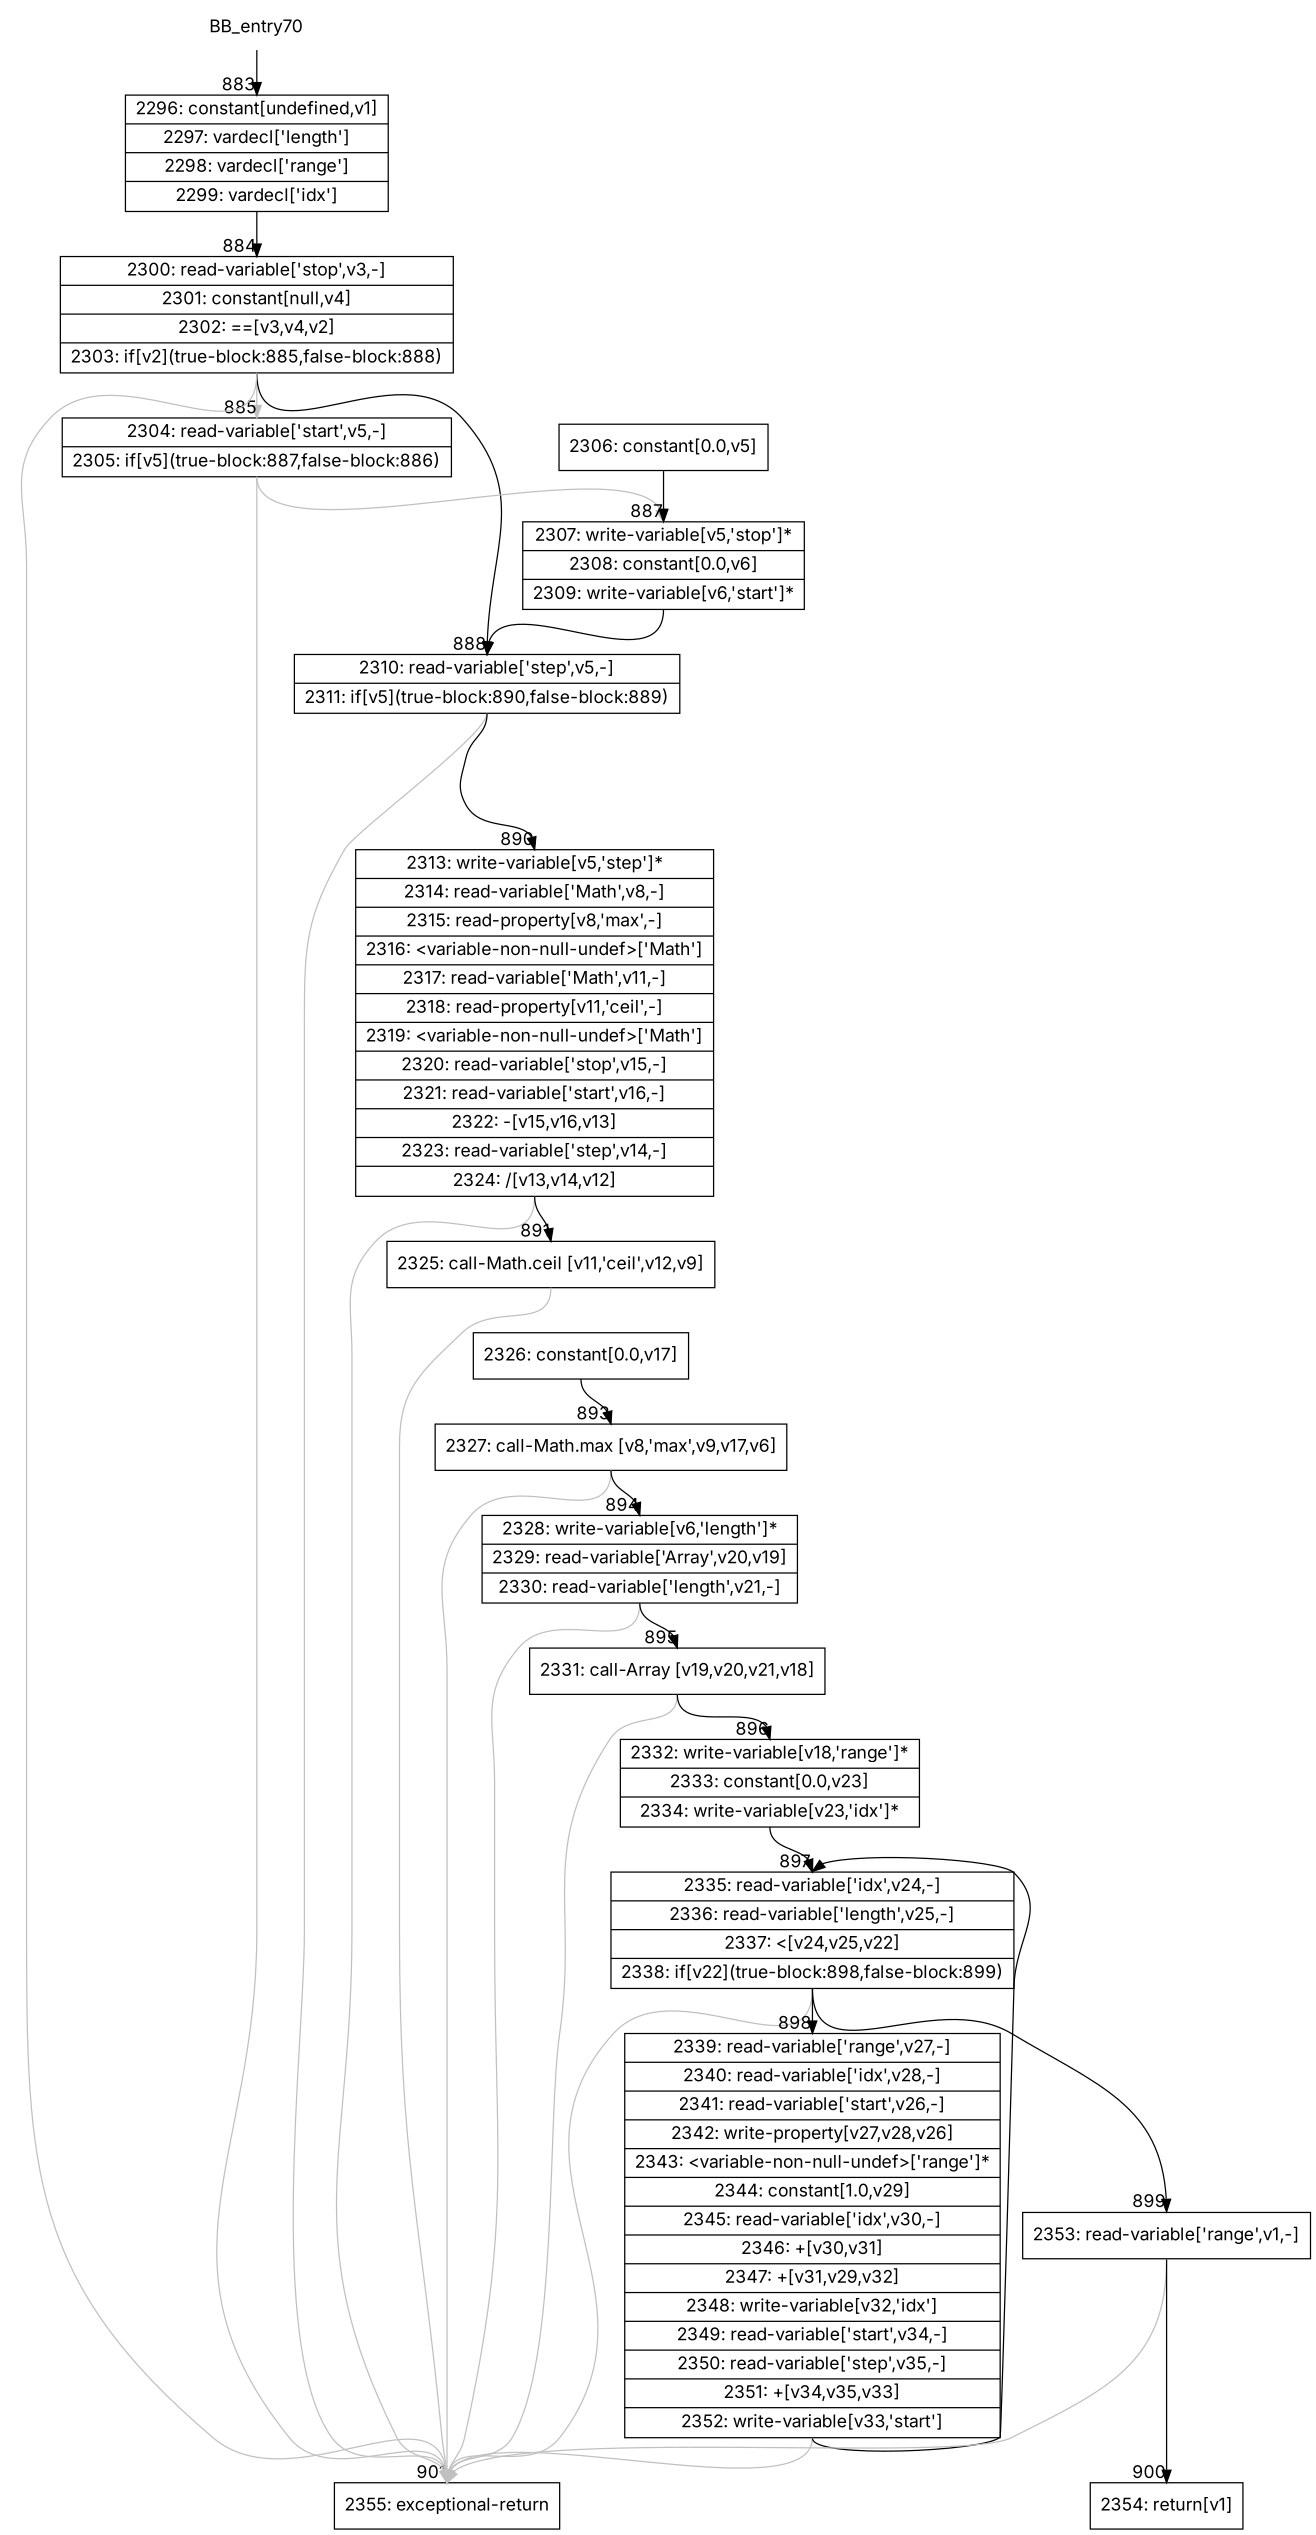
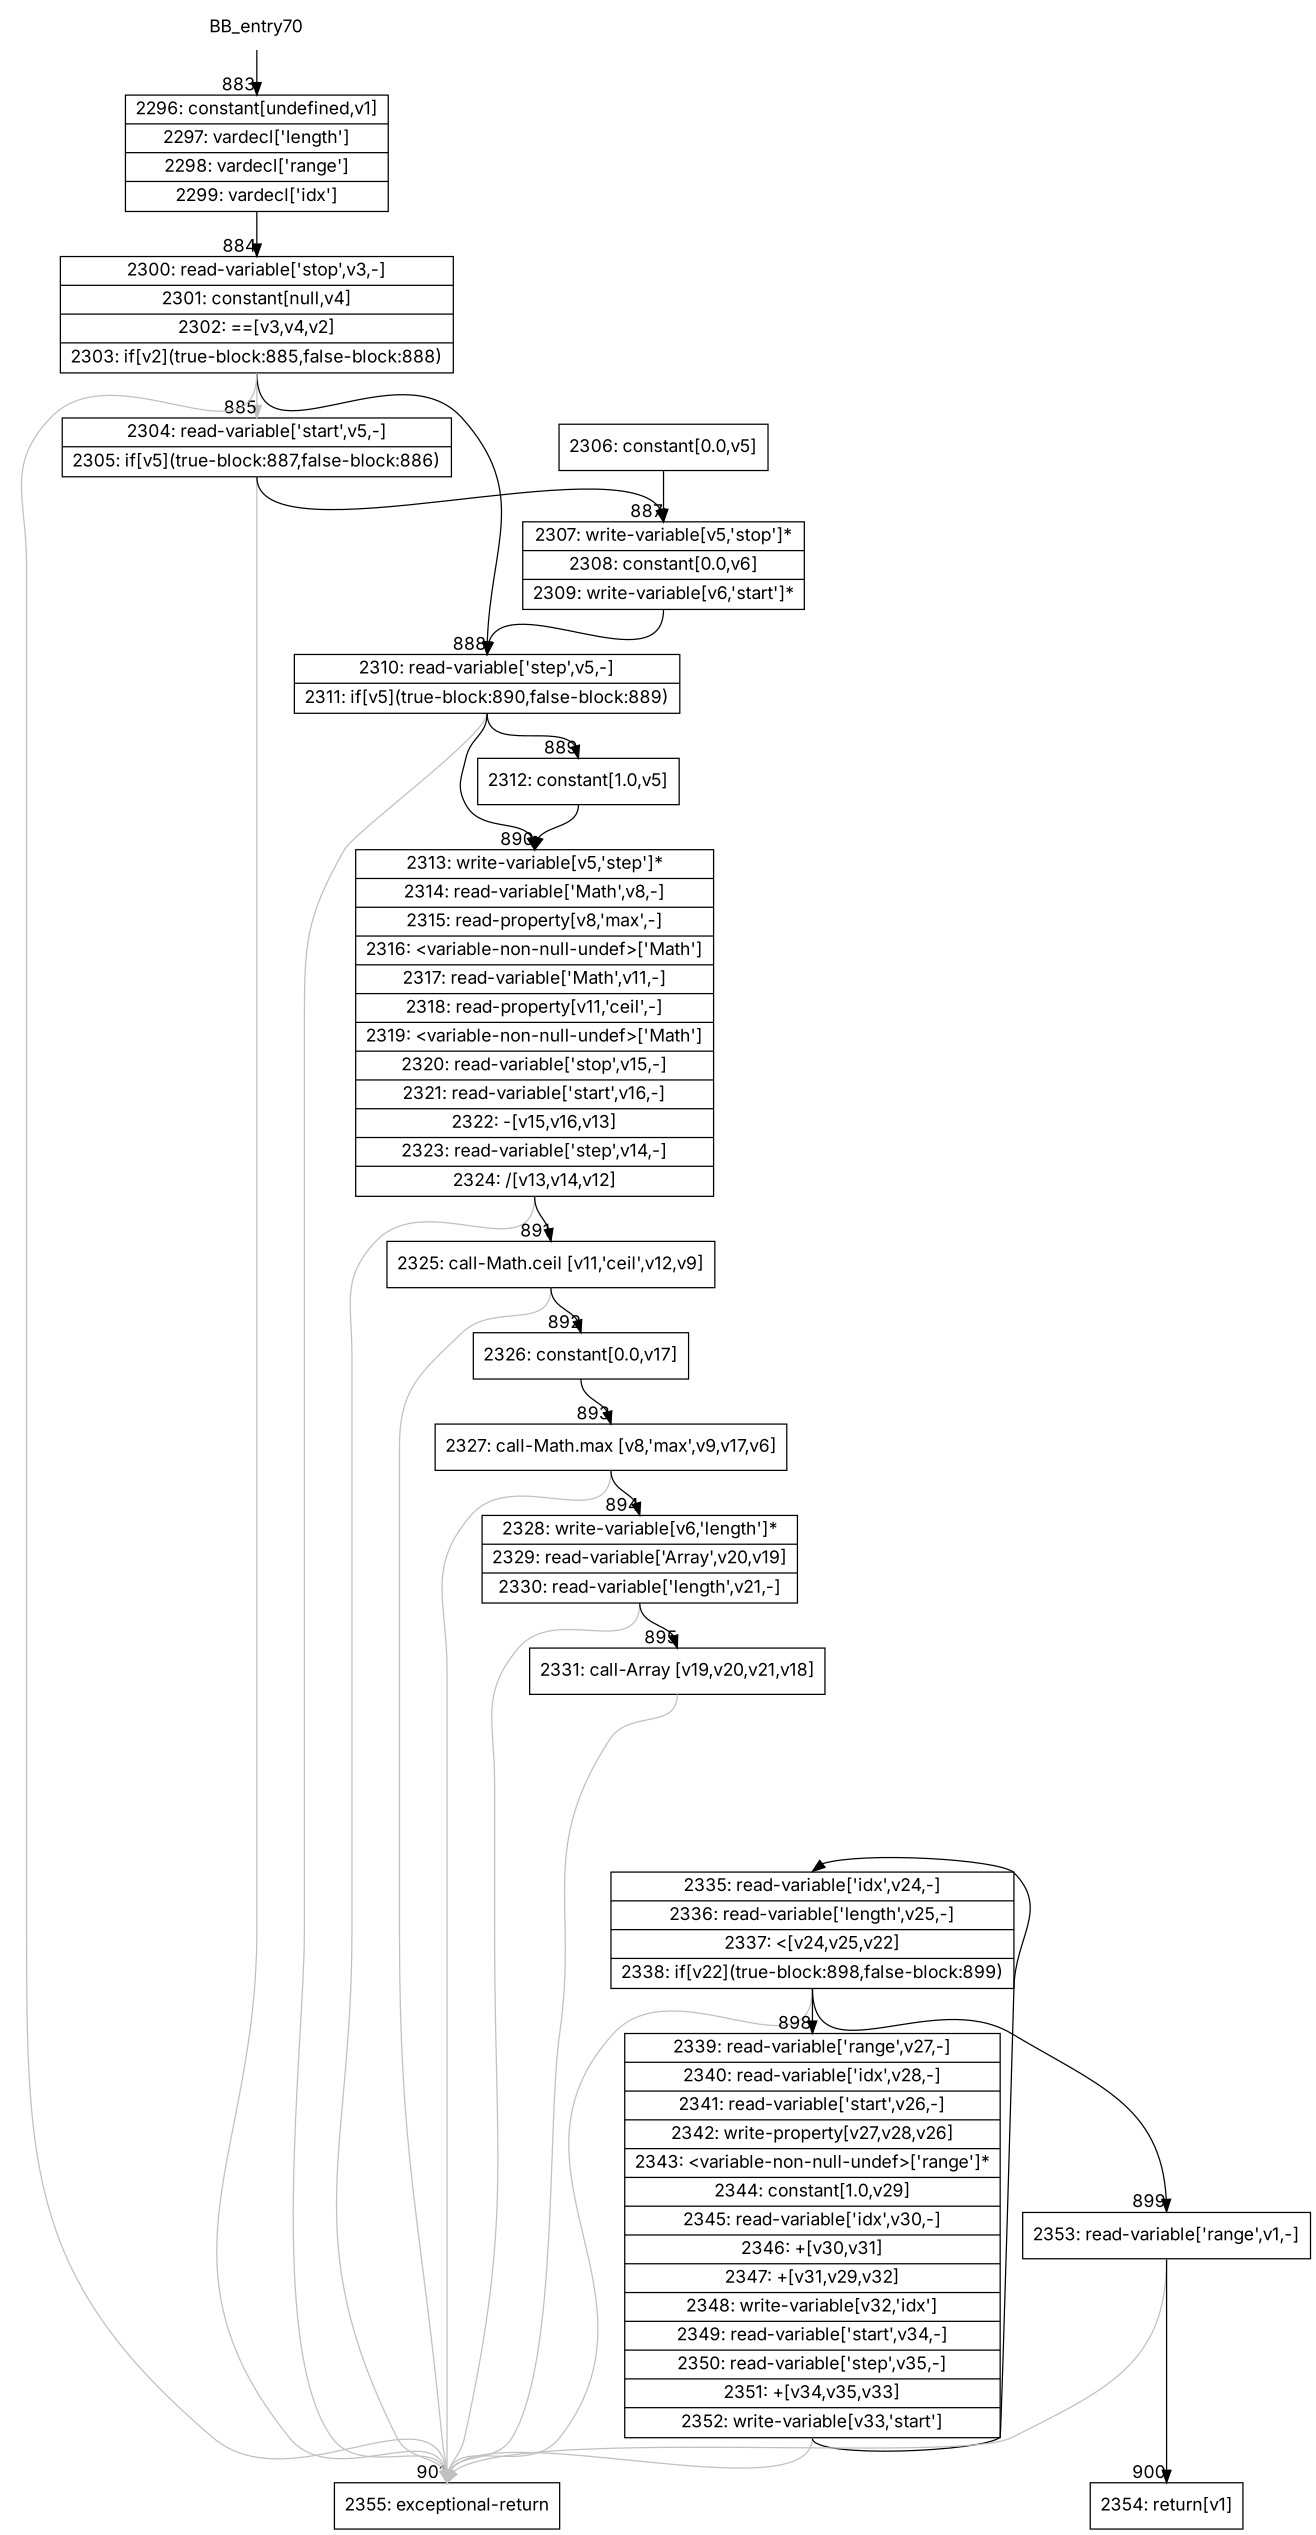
(454, 500) -> (454, 500)
none -> (578, 781)
none -> (561, 1306)
(770, 1783) -> none
